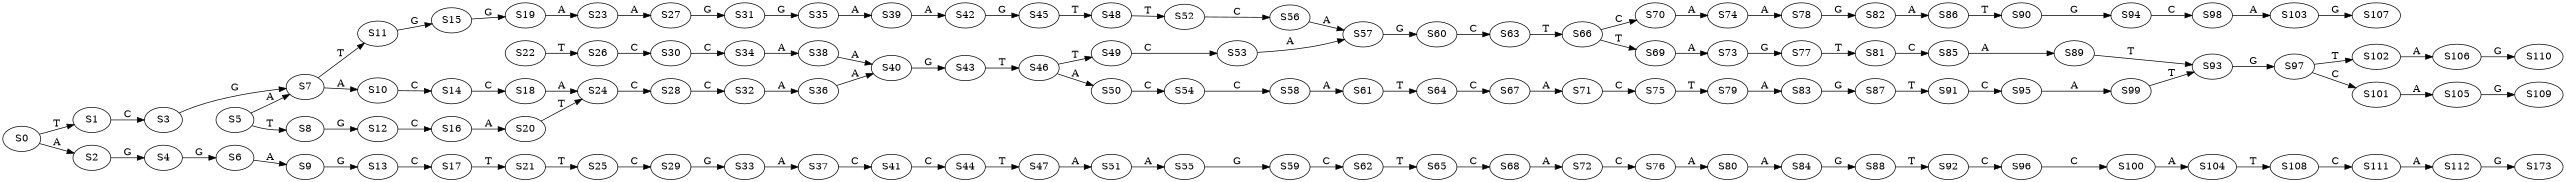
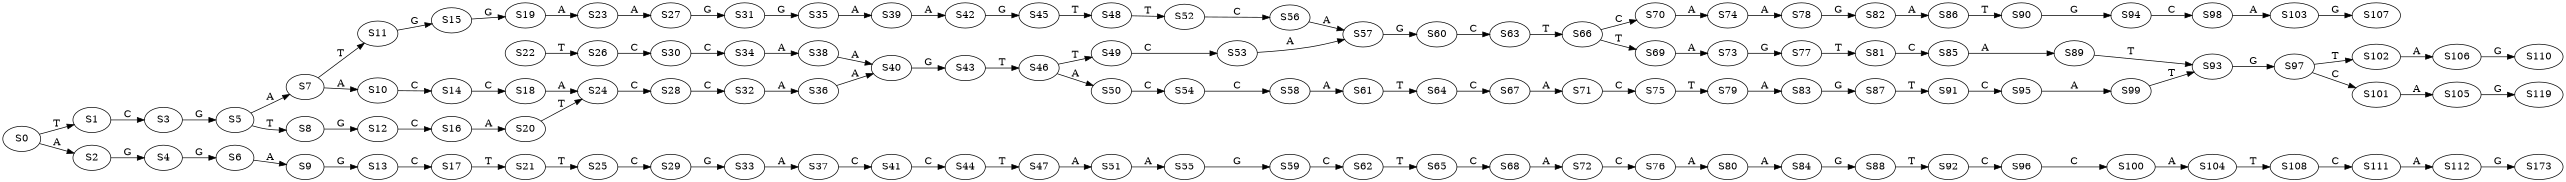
(2539, 95) -> (2539, 95)
(228, 97) -> (196, 120)
